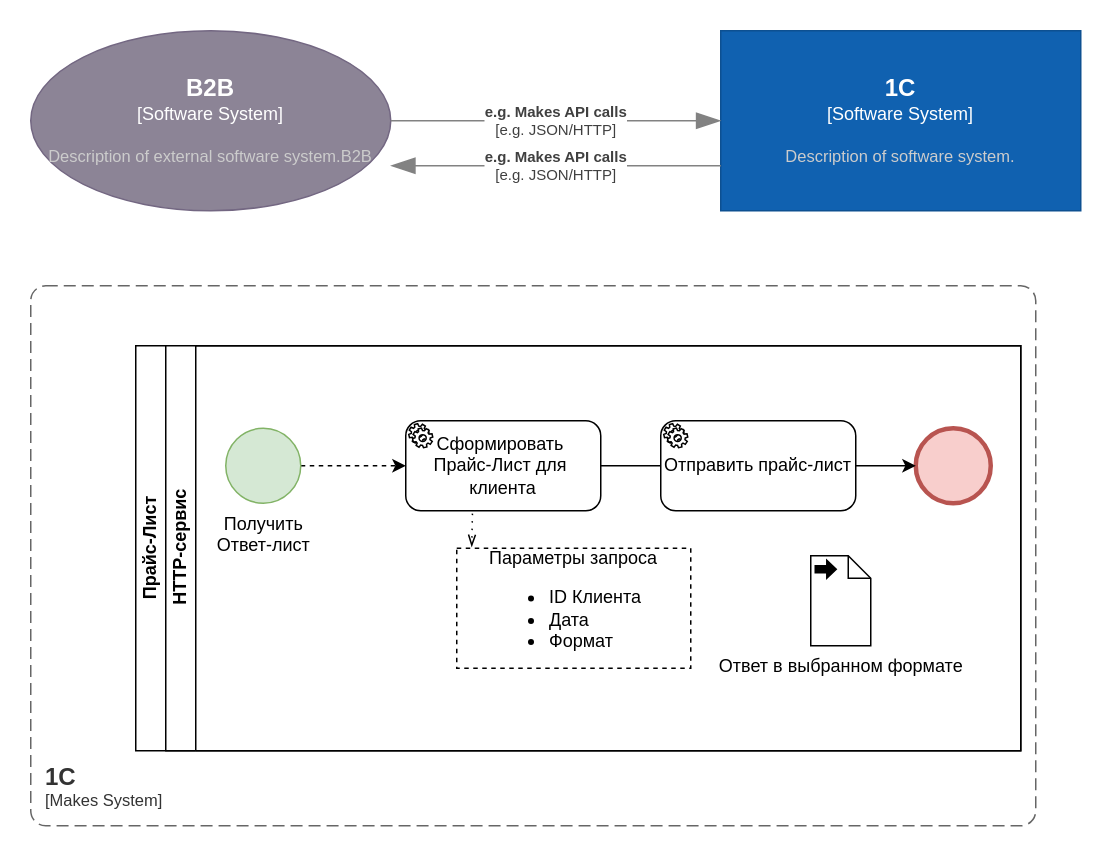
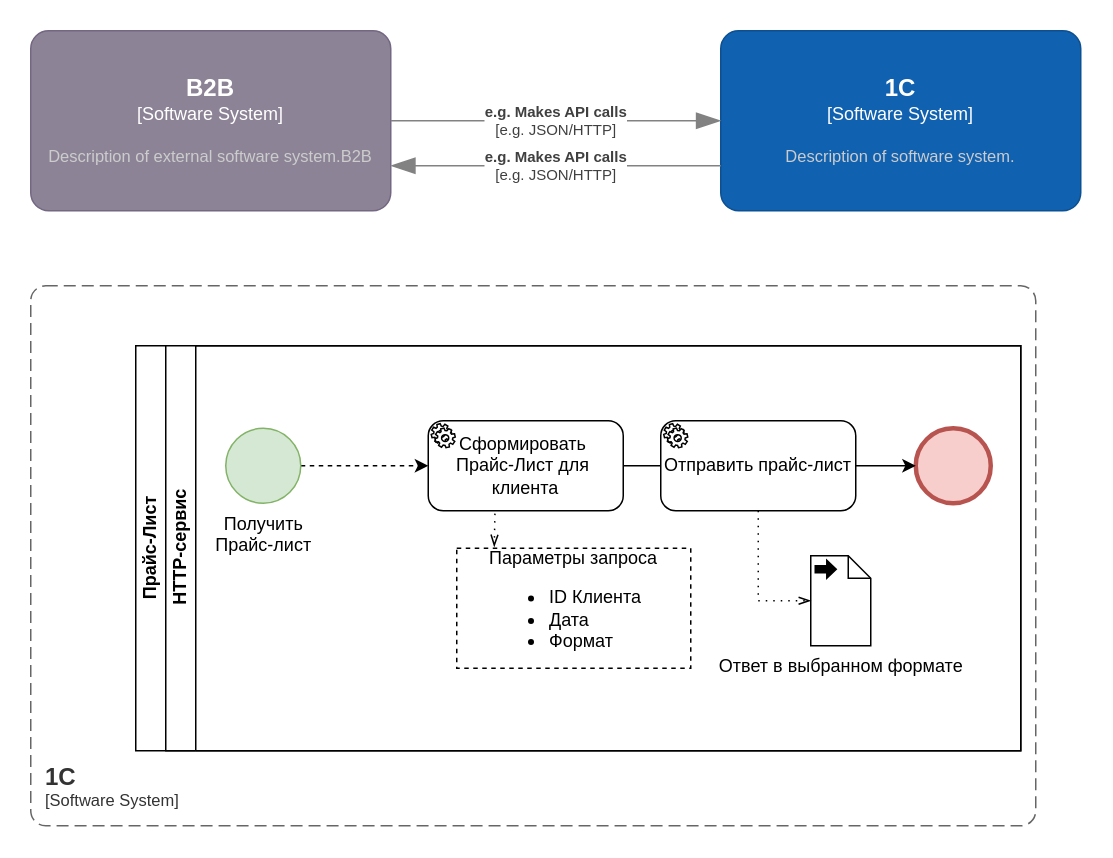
(211, 121) -> (211, 121)
(901, 121) -> (901, 121)
(503, 466) -> (526, 466)
(264, 535) -> (264, 535)
none -> (758, 584)
(108, 789) -> (122, 789)
